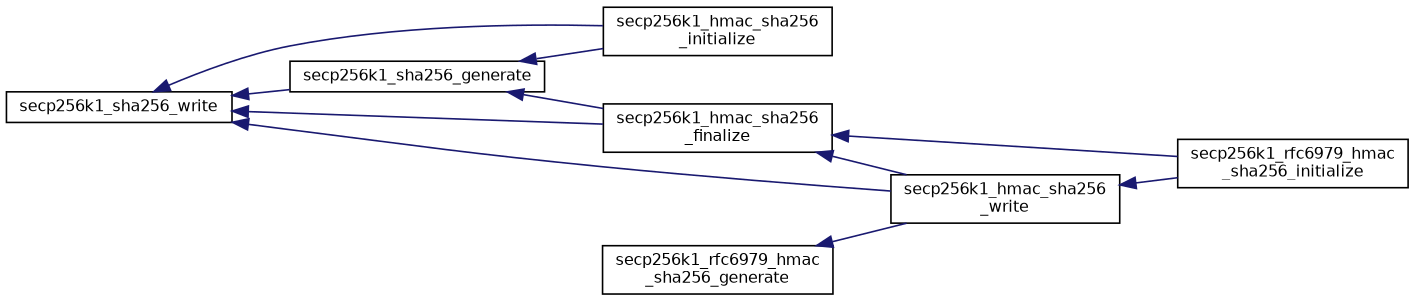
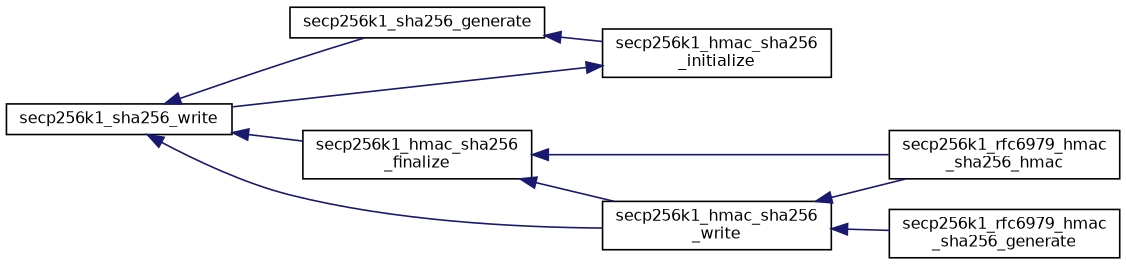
(382, 33) -> (409, 87)
(564, 102) -> none
(1293, 164) -> (1005, 155)
(869, 232) -> (868, 230)
